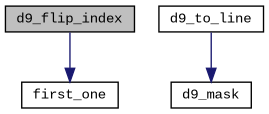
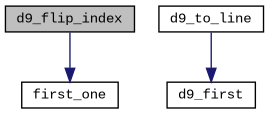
(211, 95) -> (211, 95)
